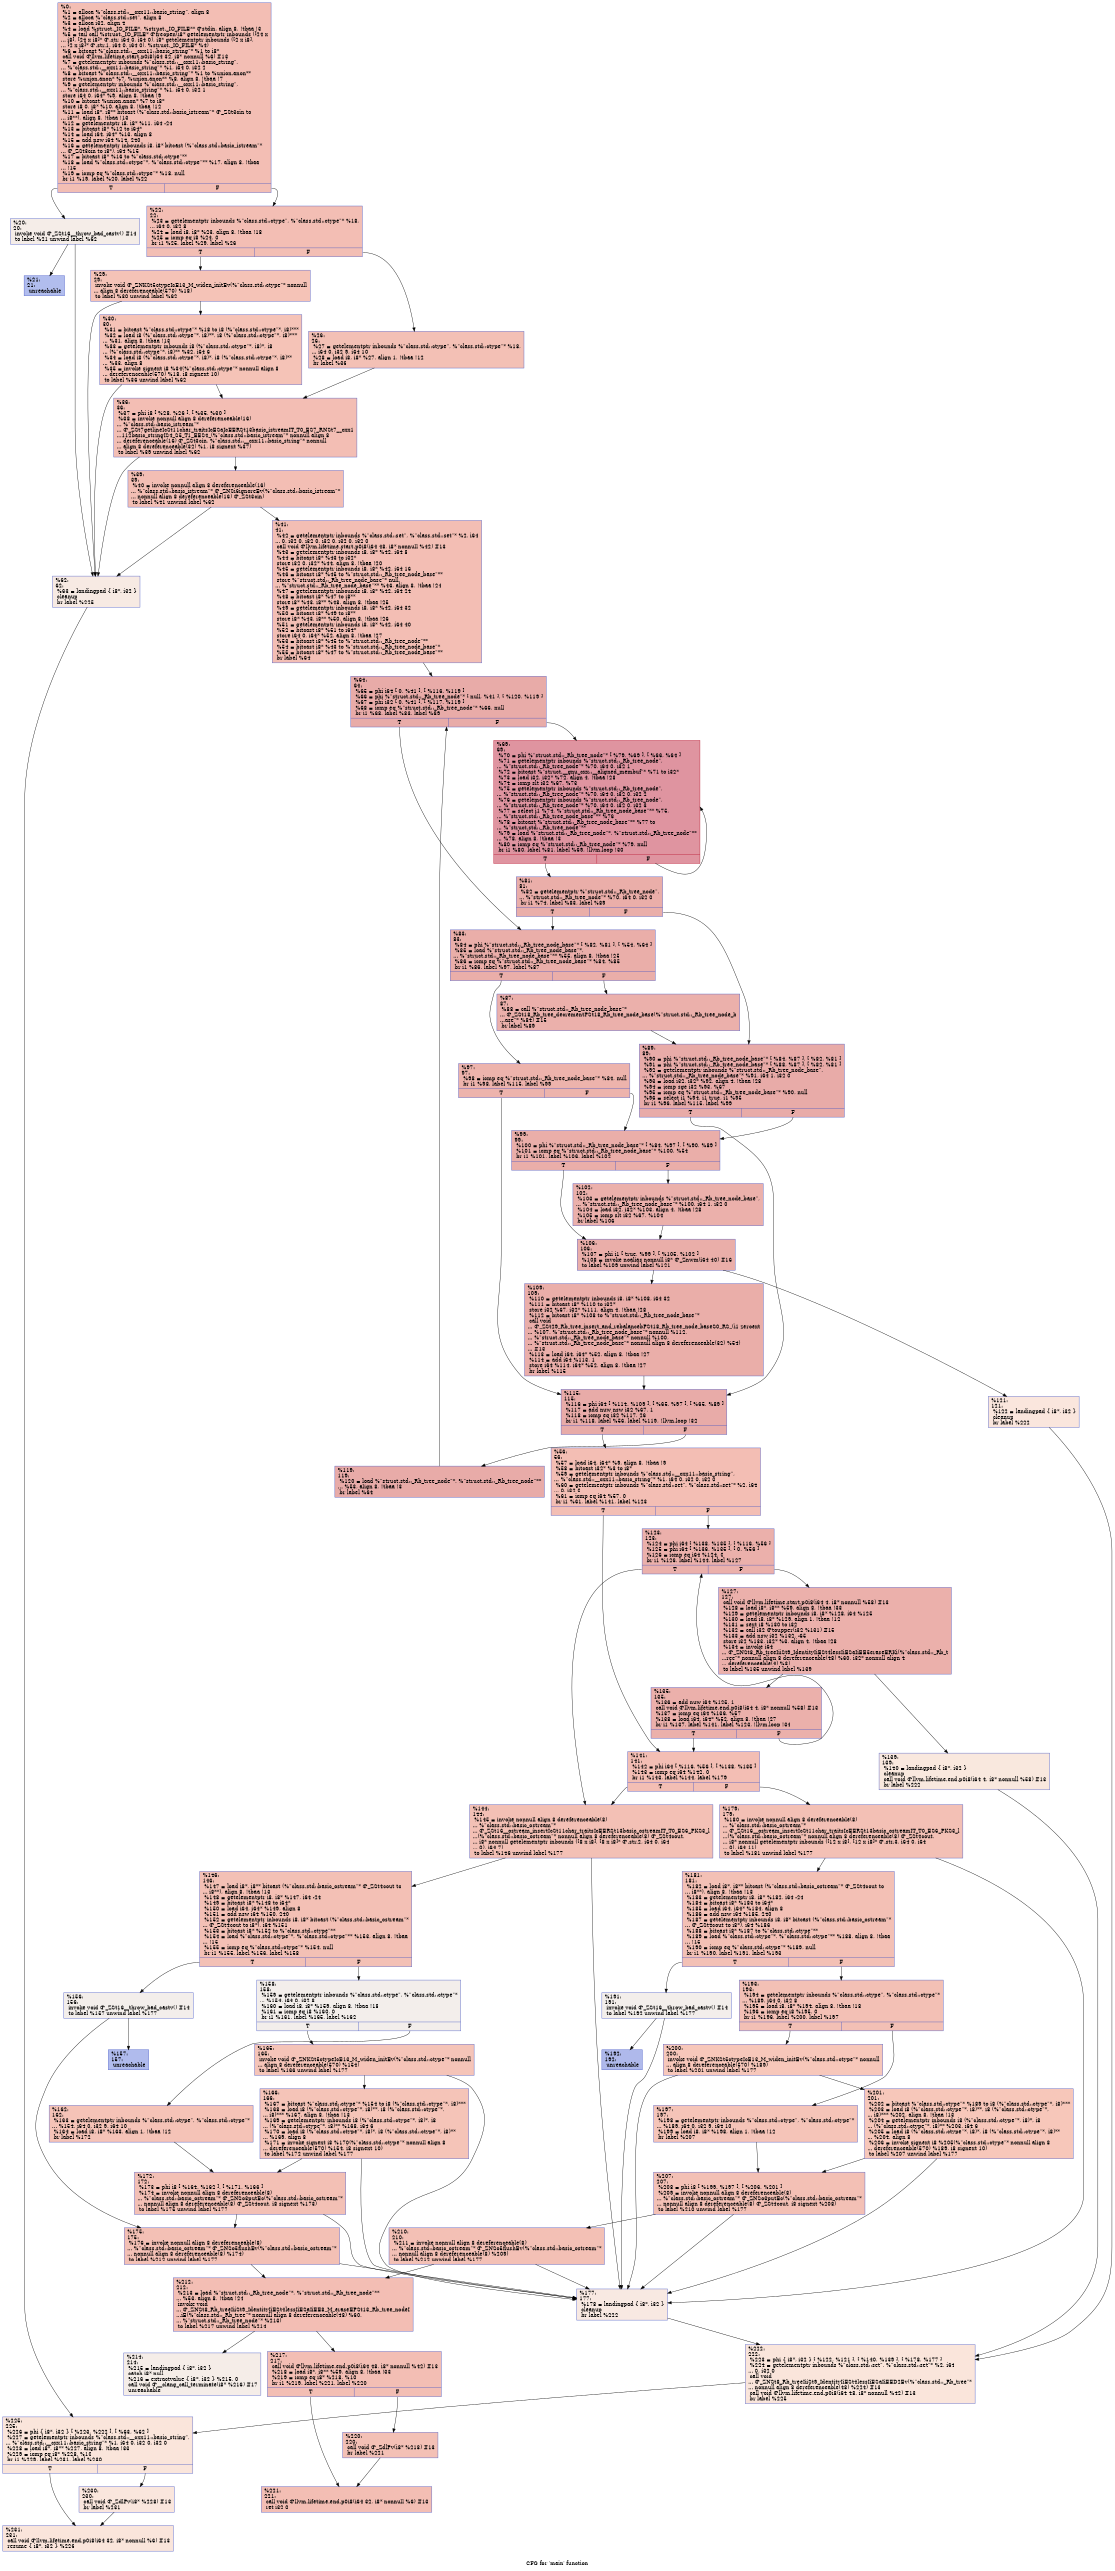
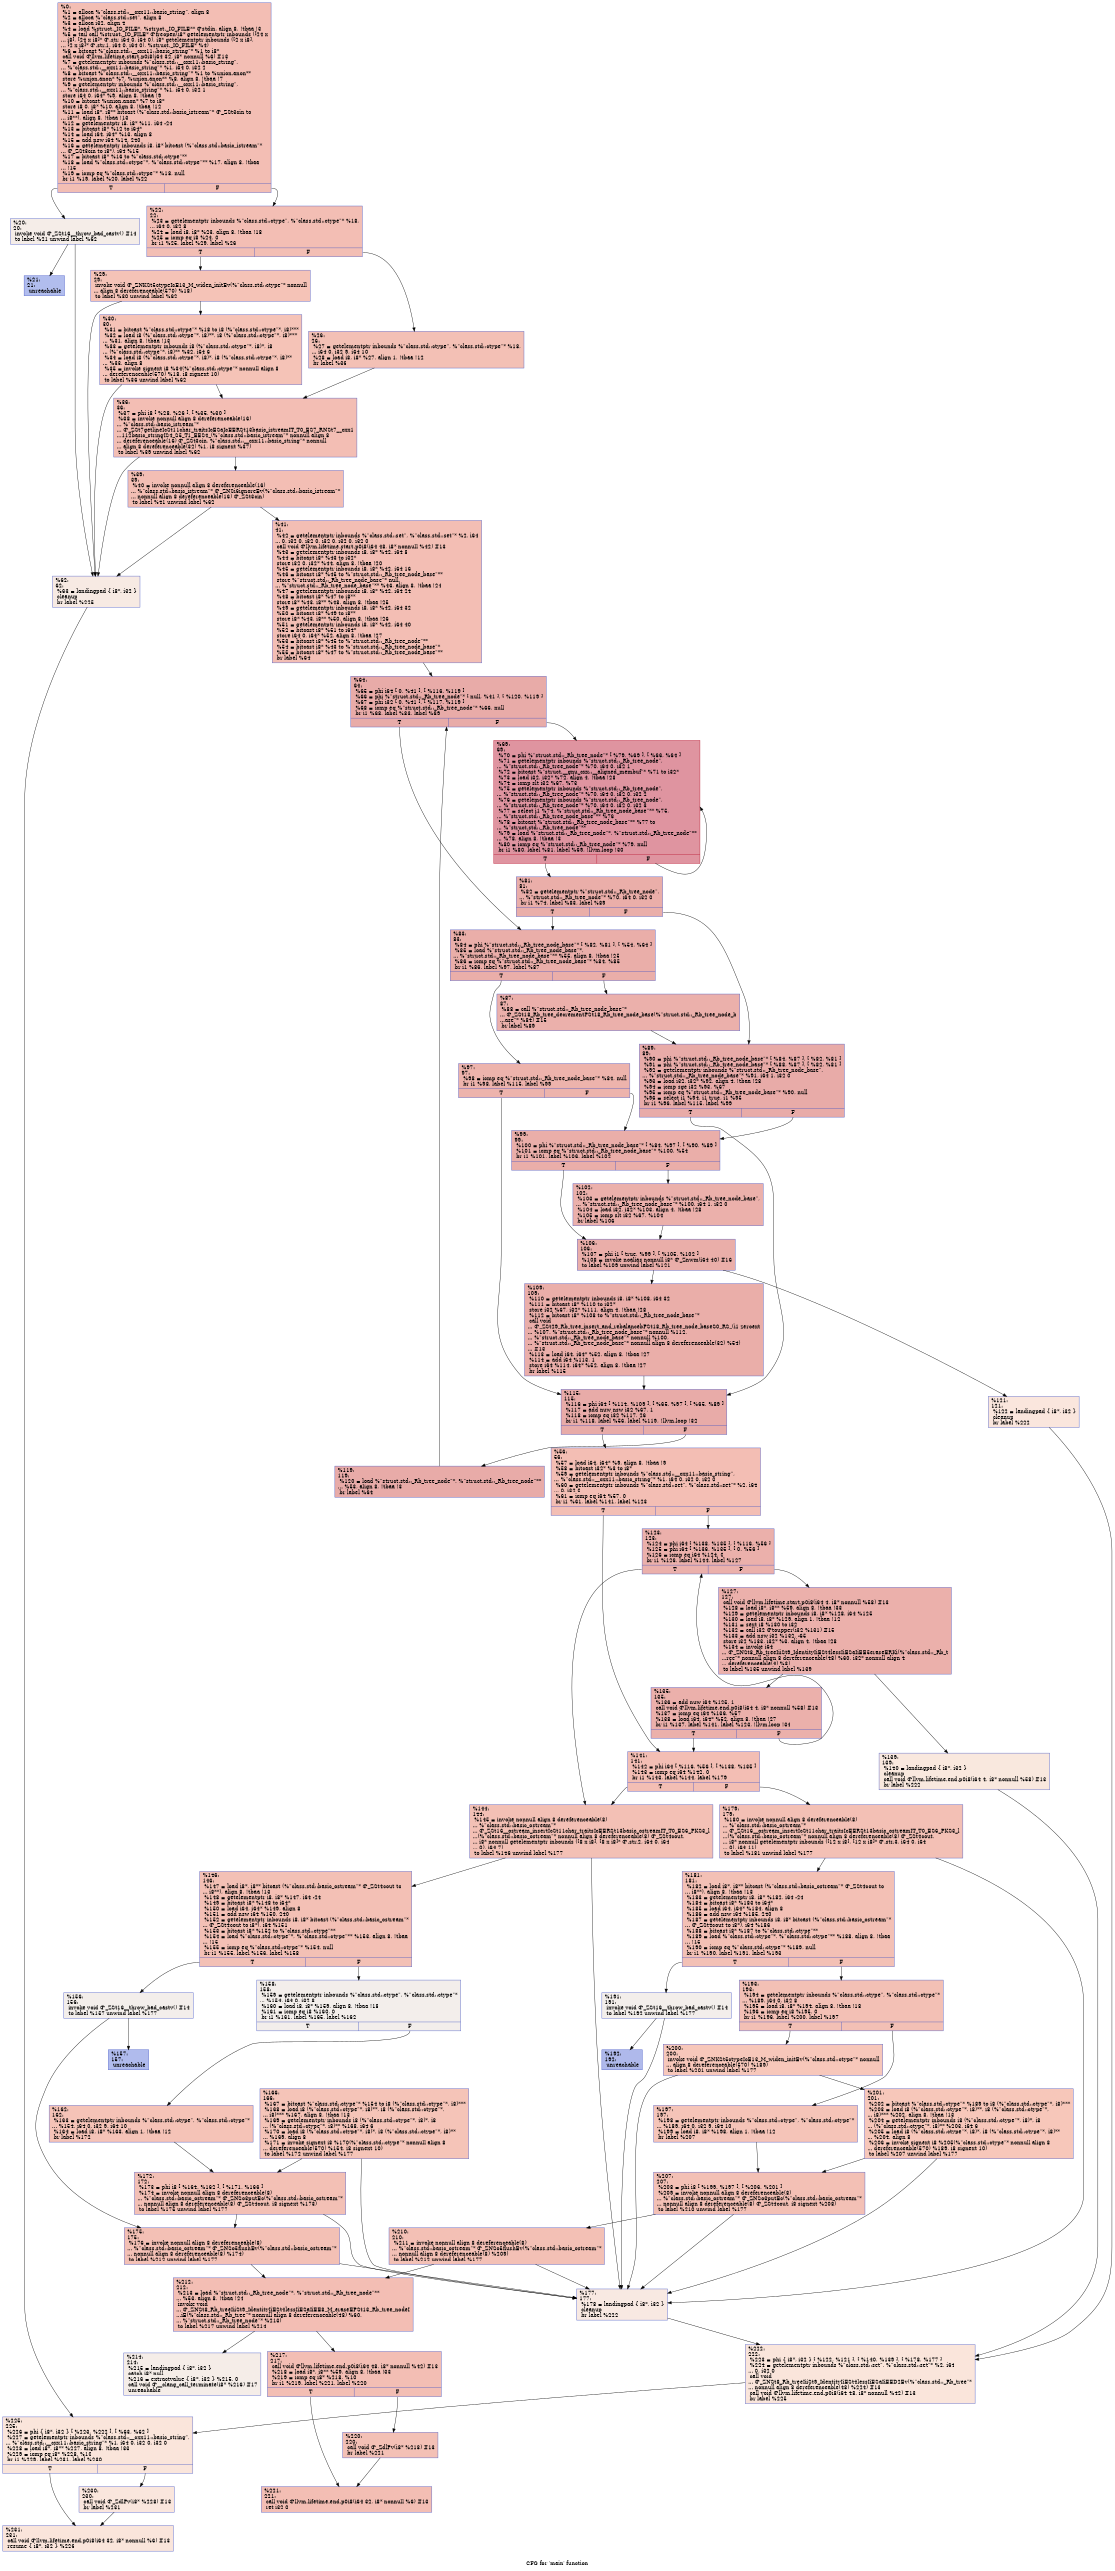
(364, 2060) -> none
